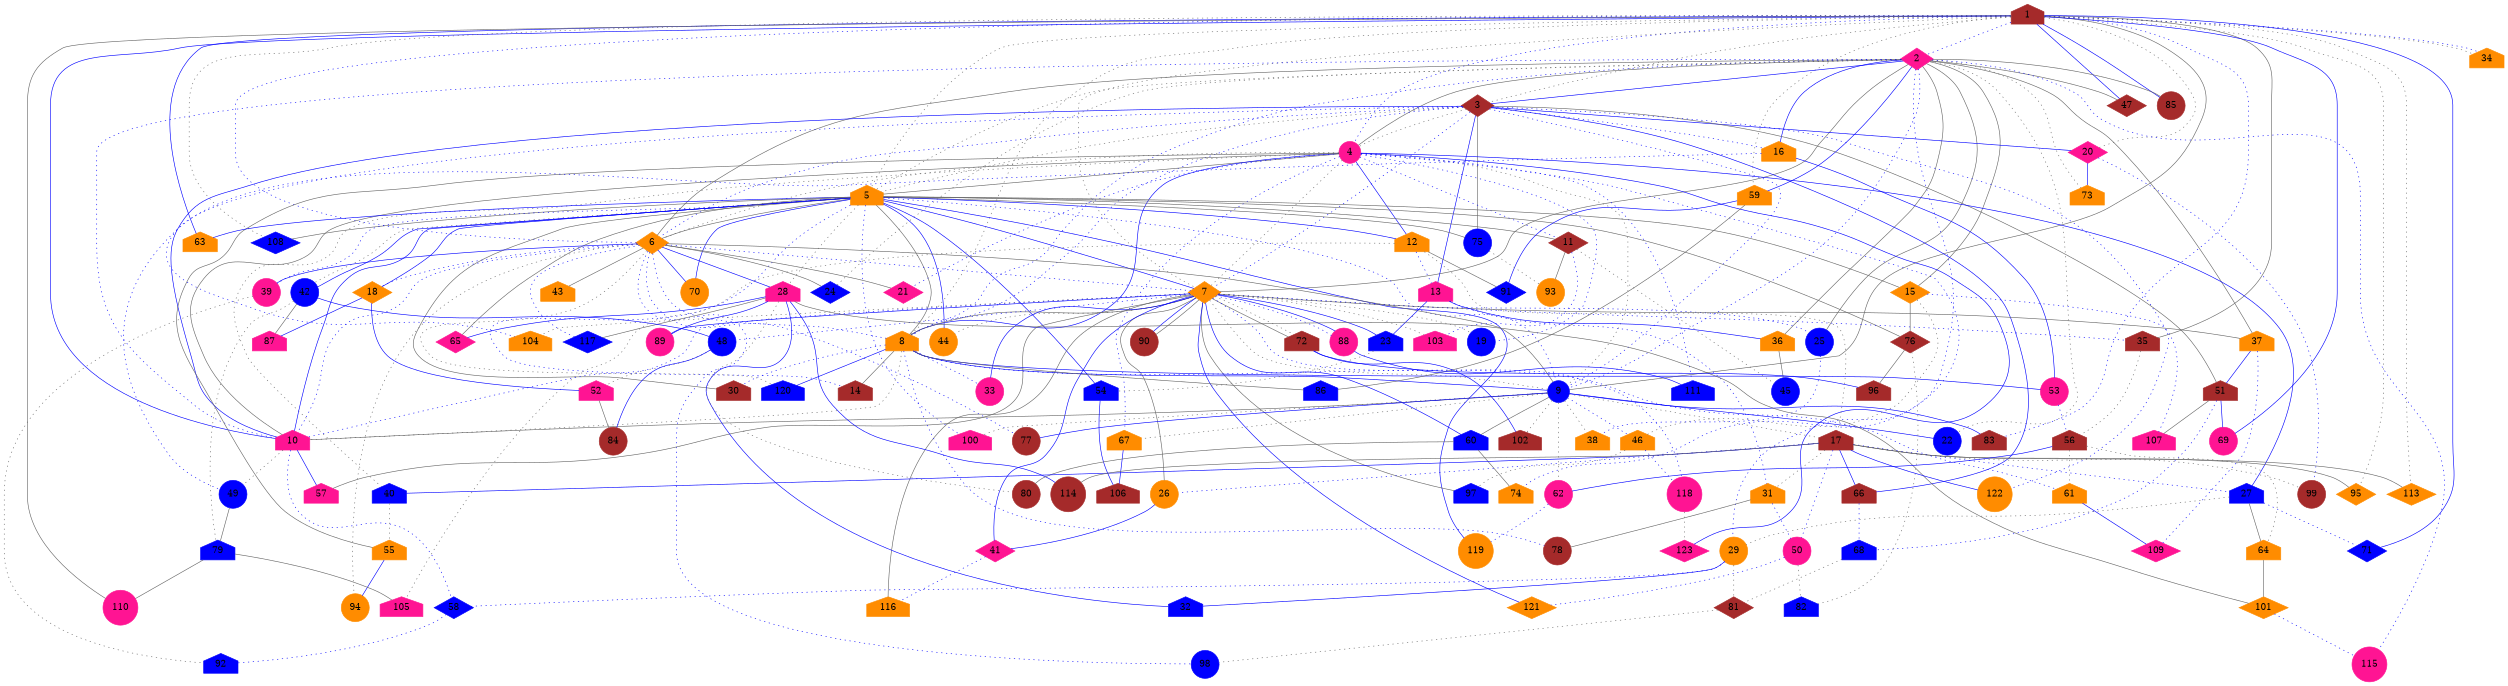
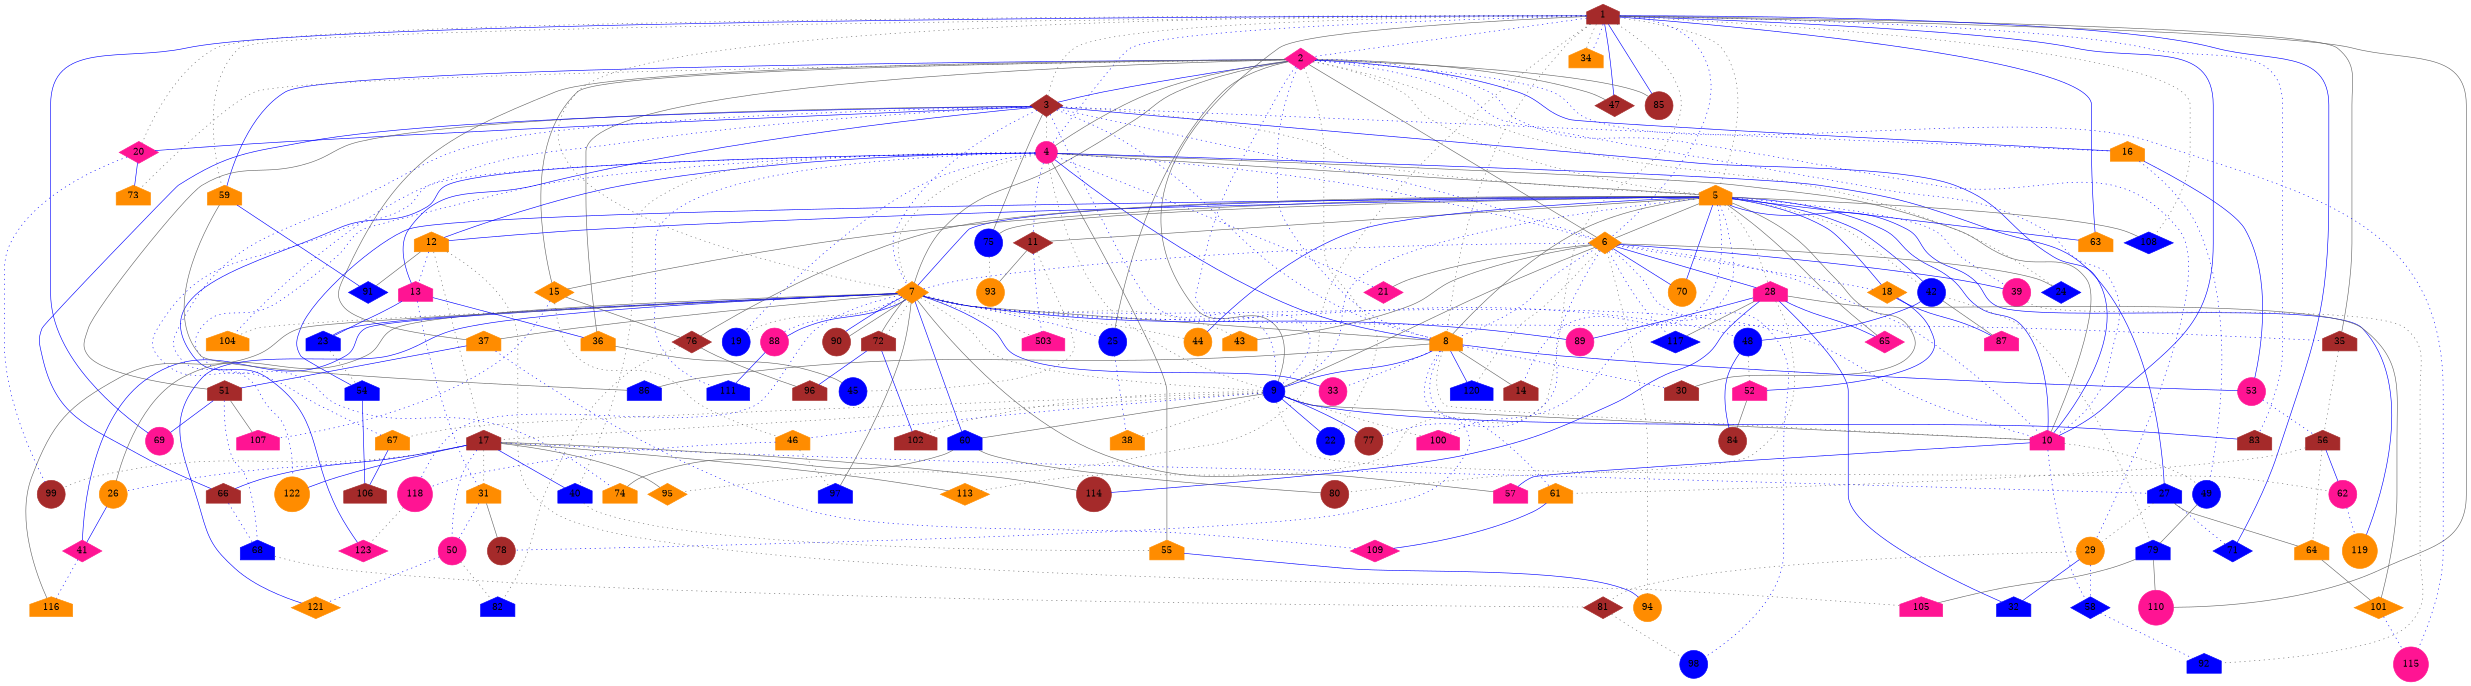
(826, 189) -> (1328, 181)
none -> (1078, 312)
(1435, 342) -> (1043, 342)
